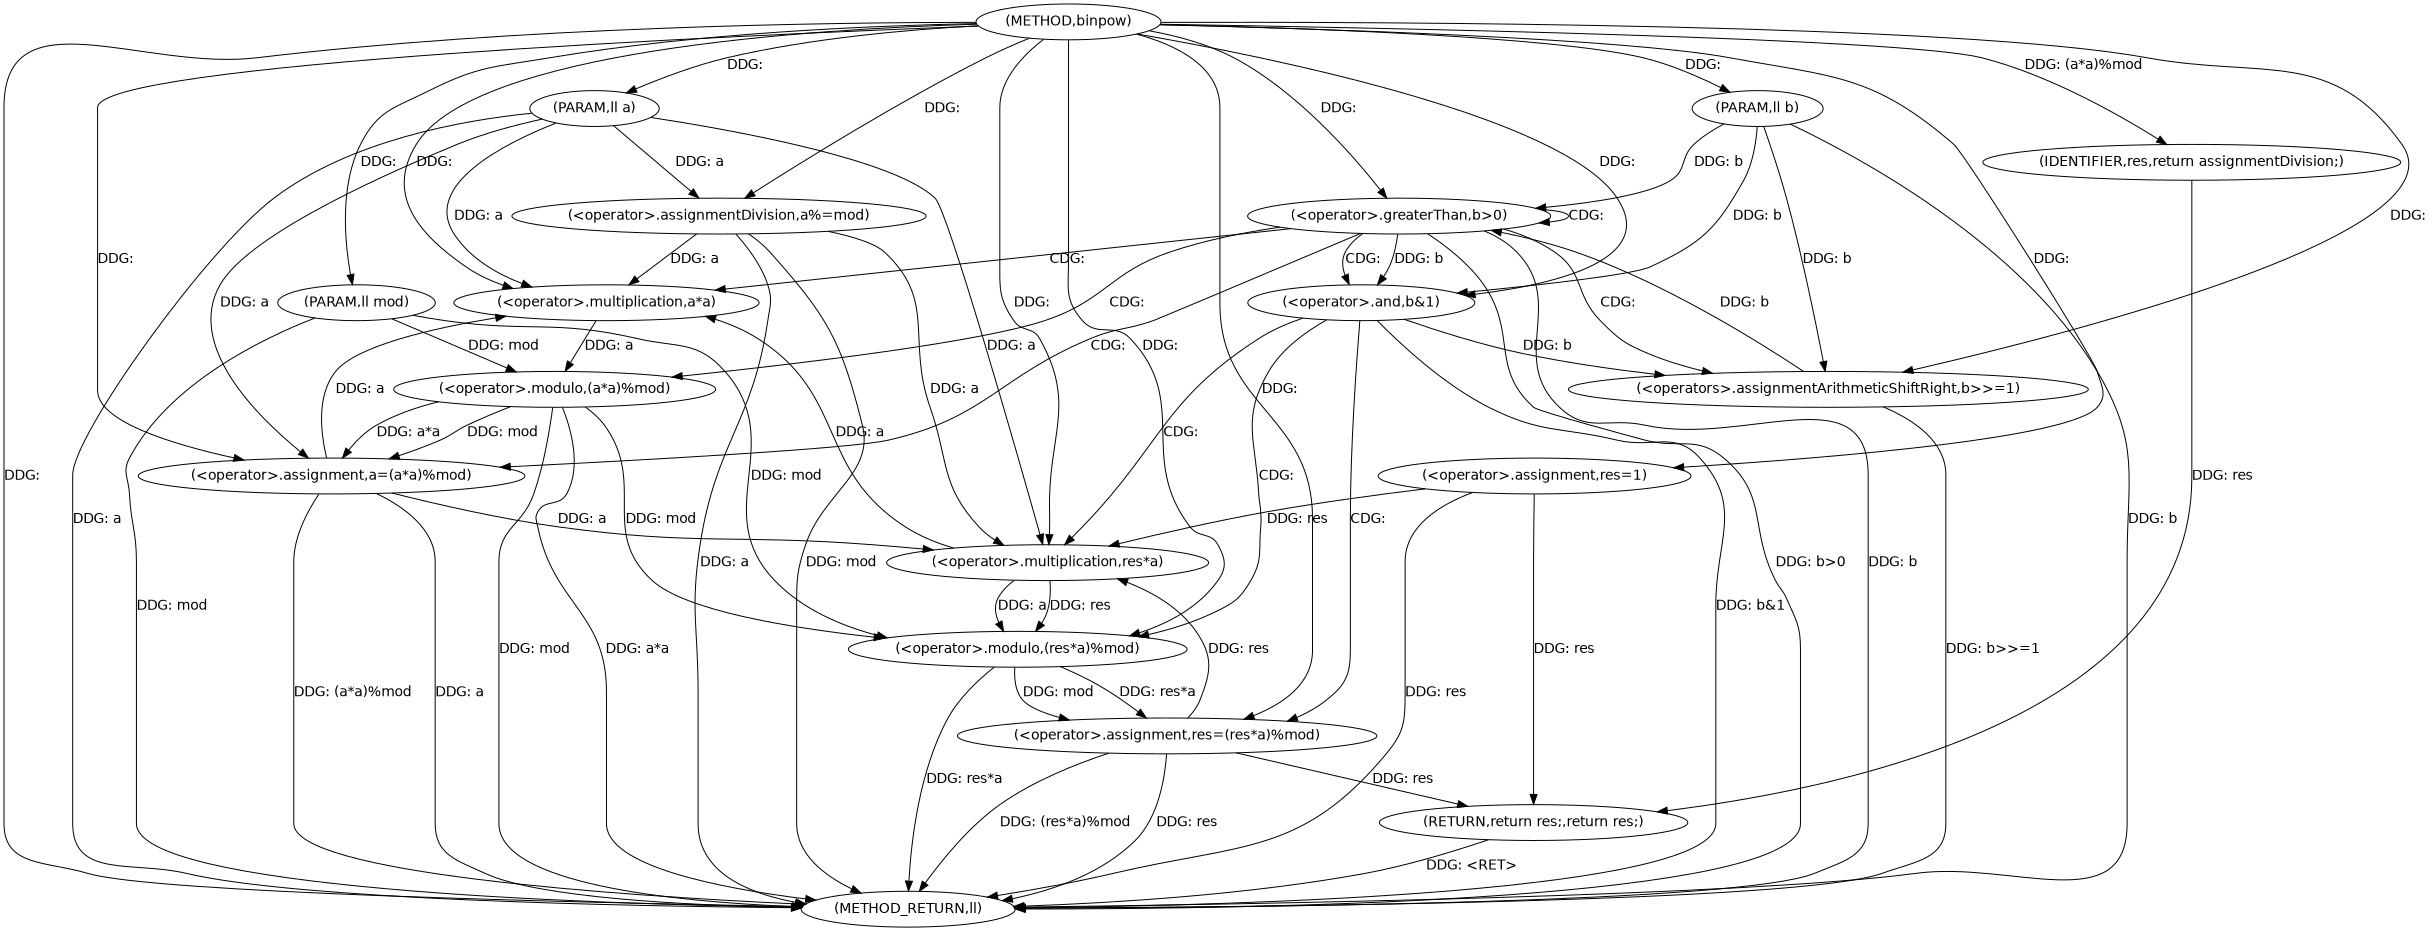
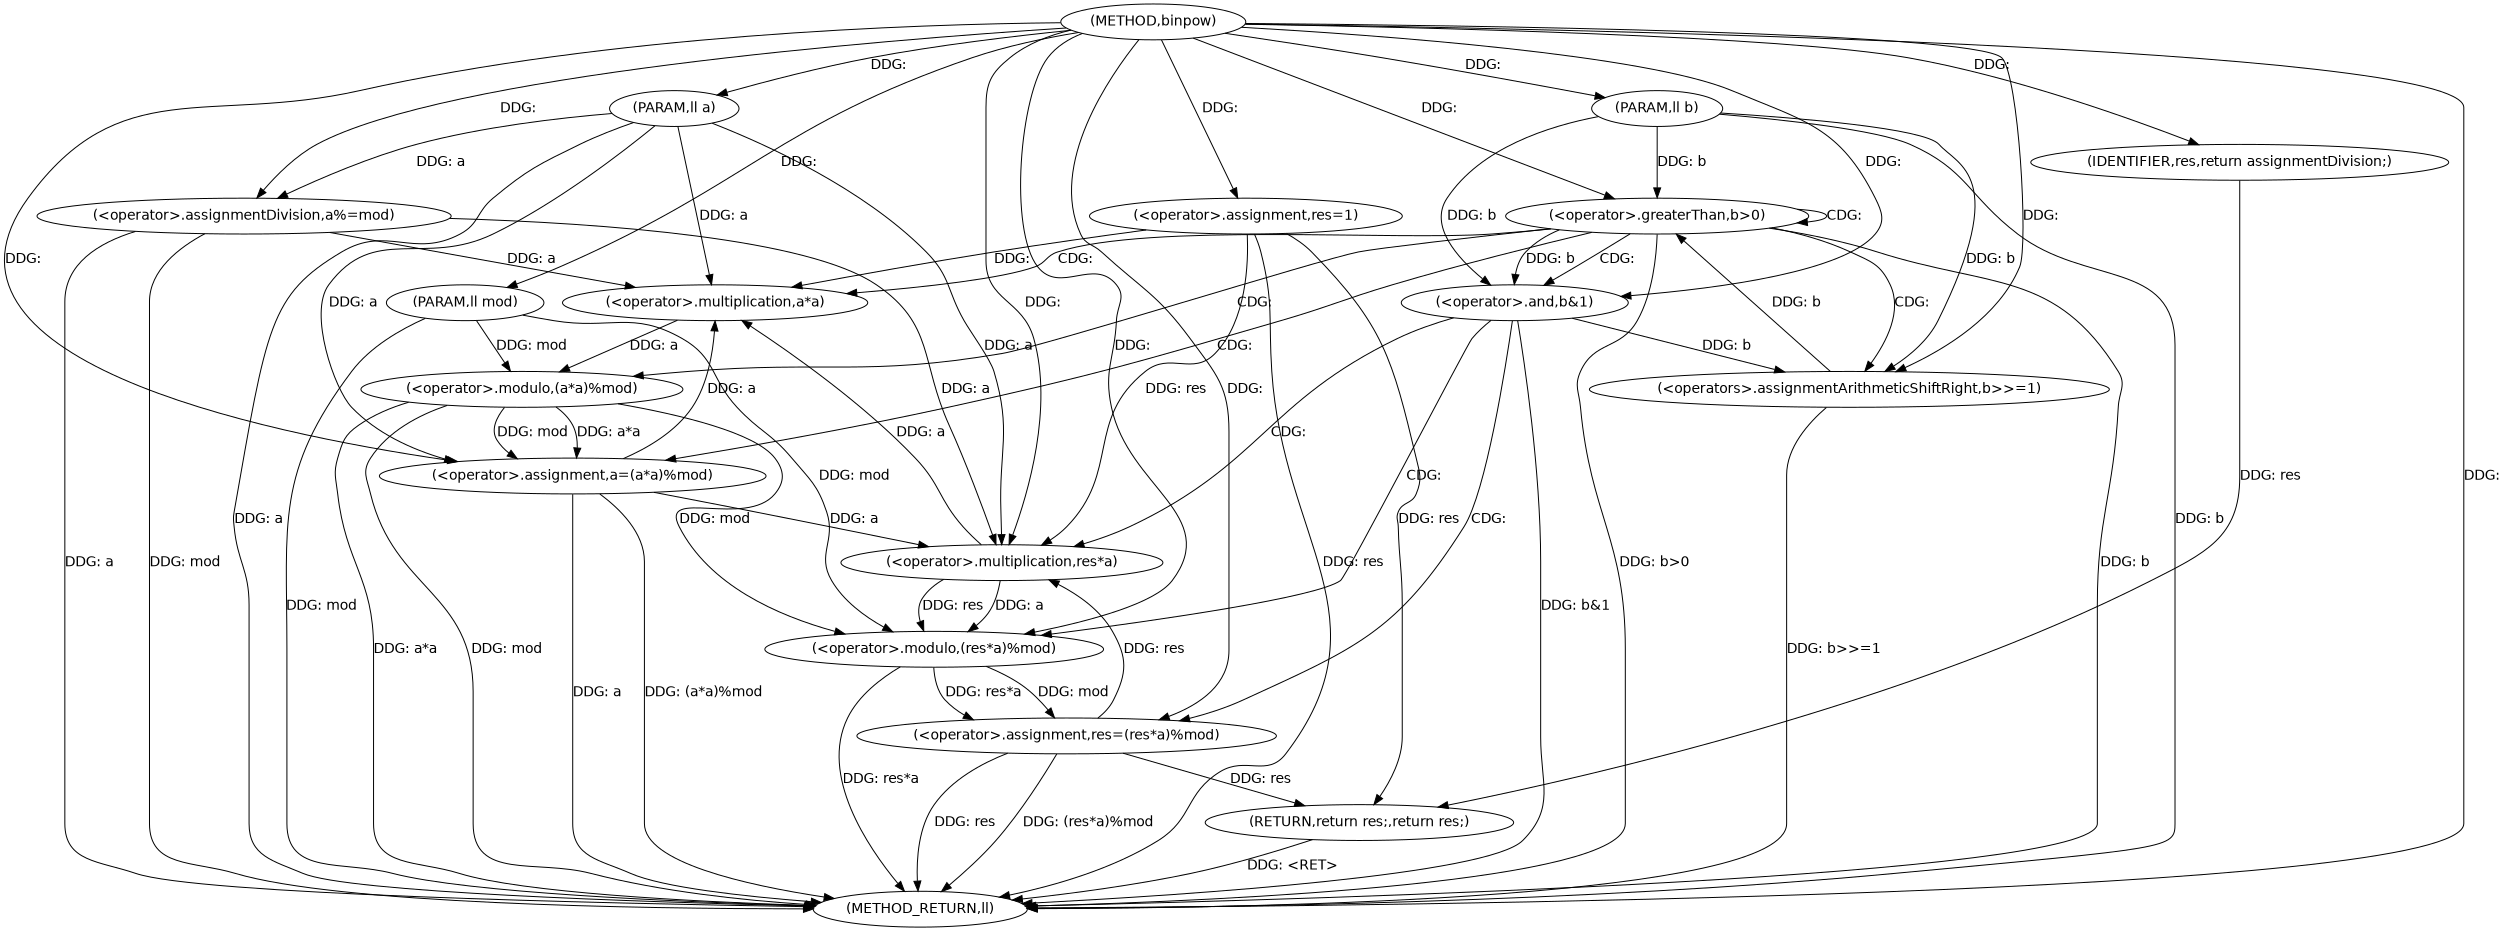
(591, 63) -> (974, 255)
(2084, 65) -> (1994, 65)
